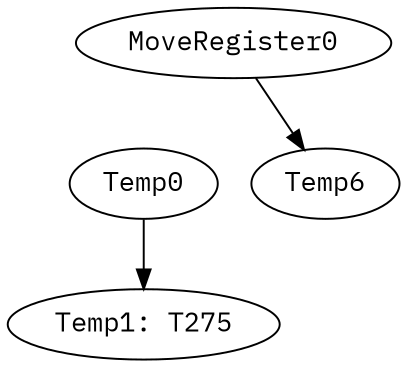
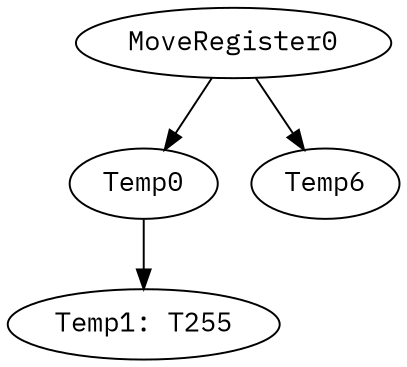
none -> (194, 106)
(144, 324) -> (144, 324)
